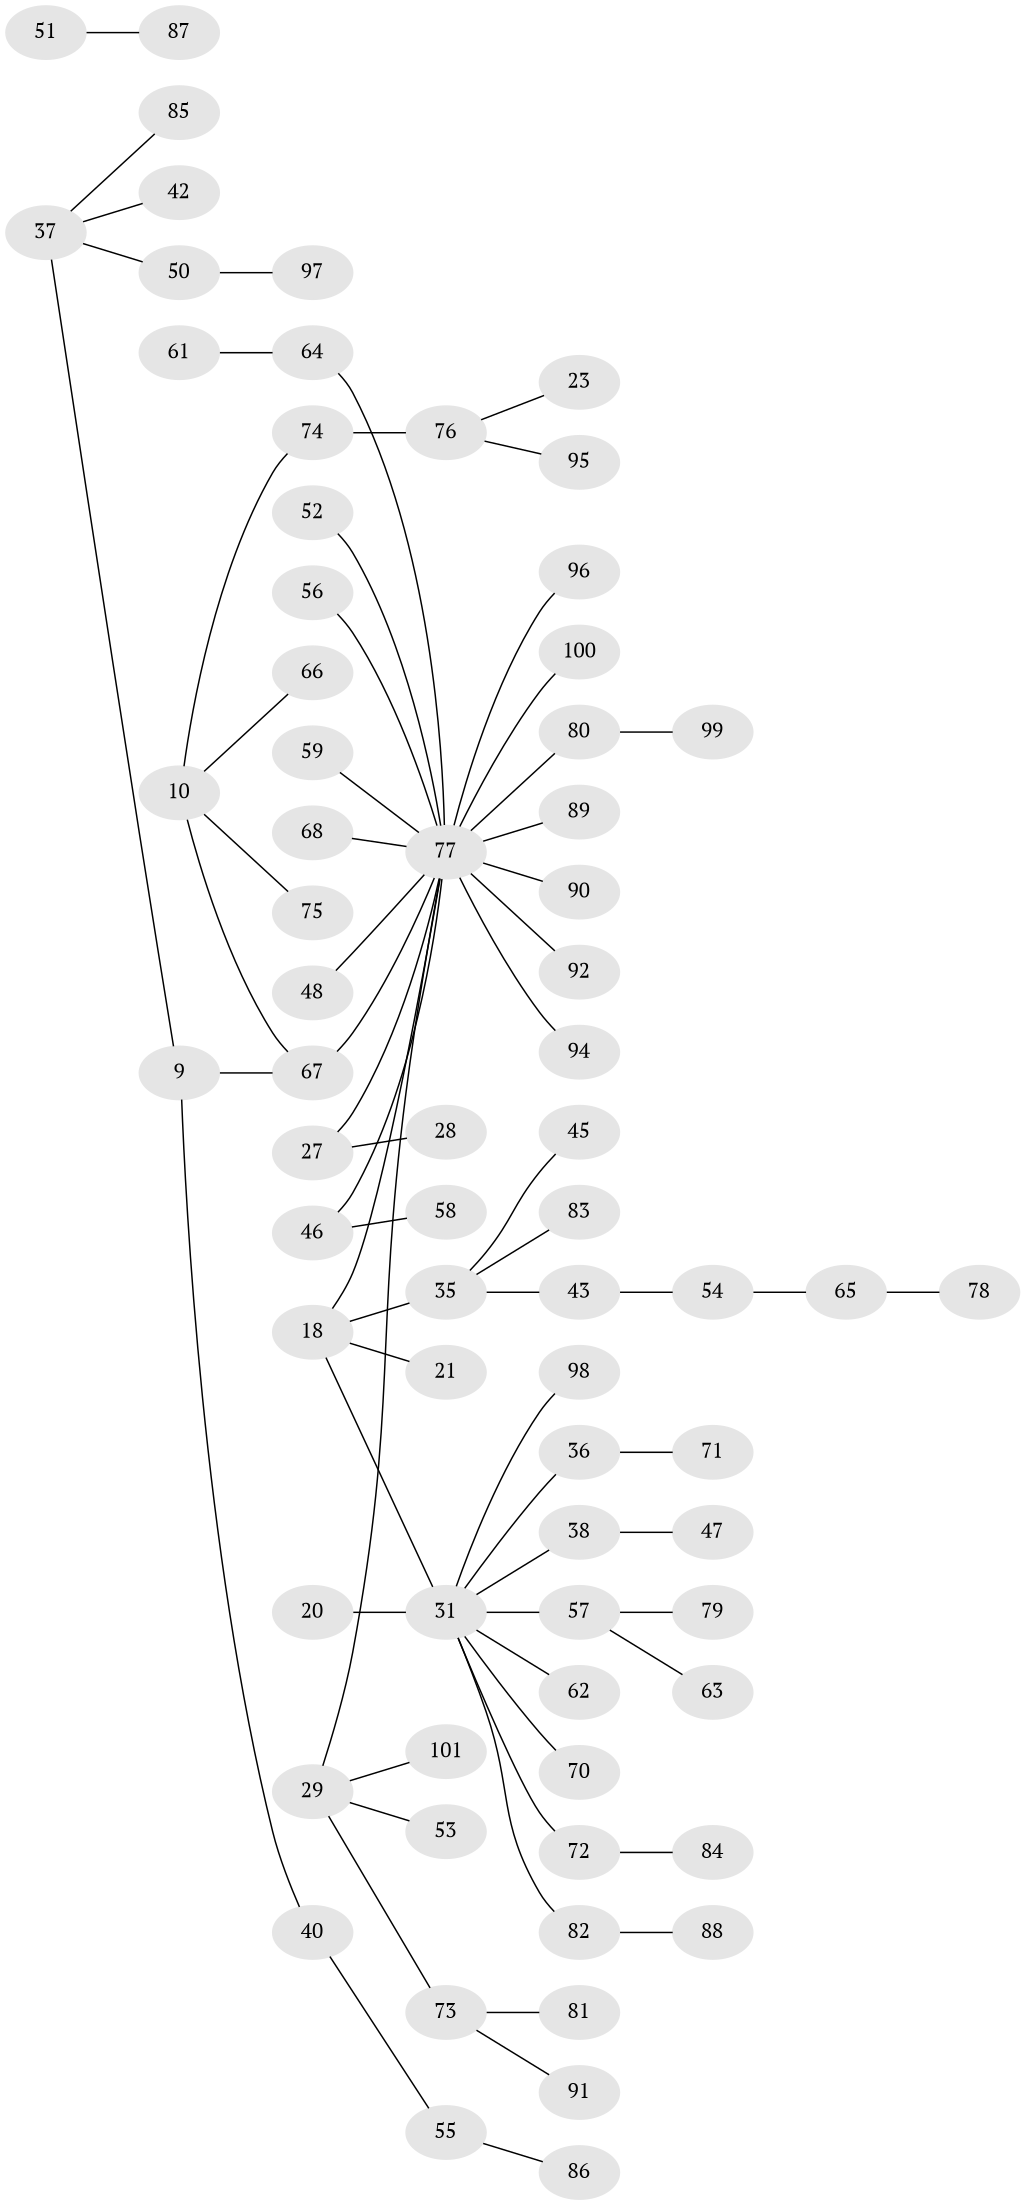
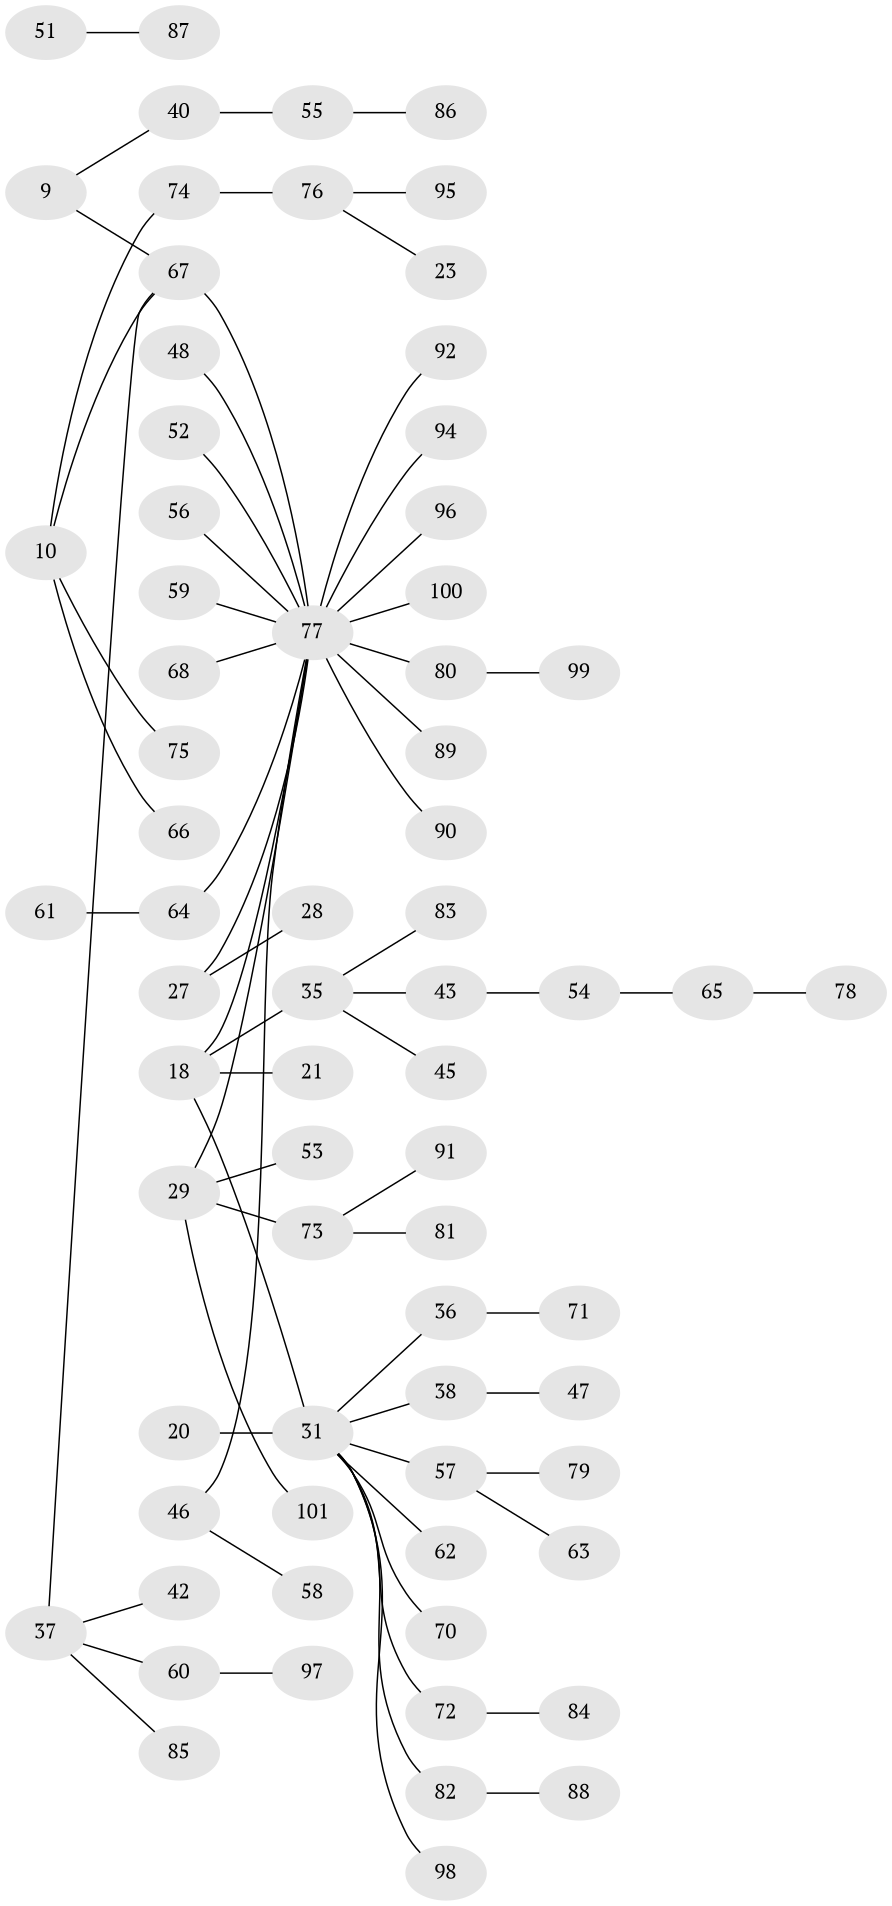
(179, 273) -> (179, 1673)
(111, 653) -> (90, 947)
